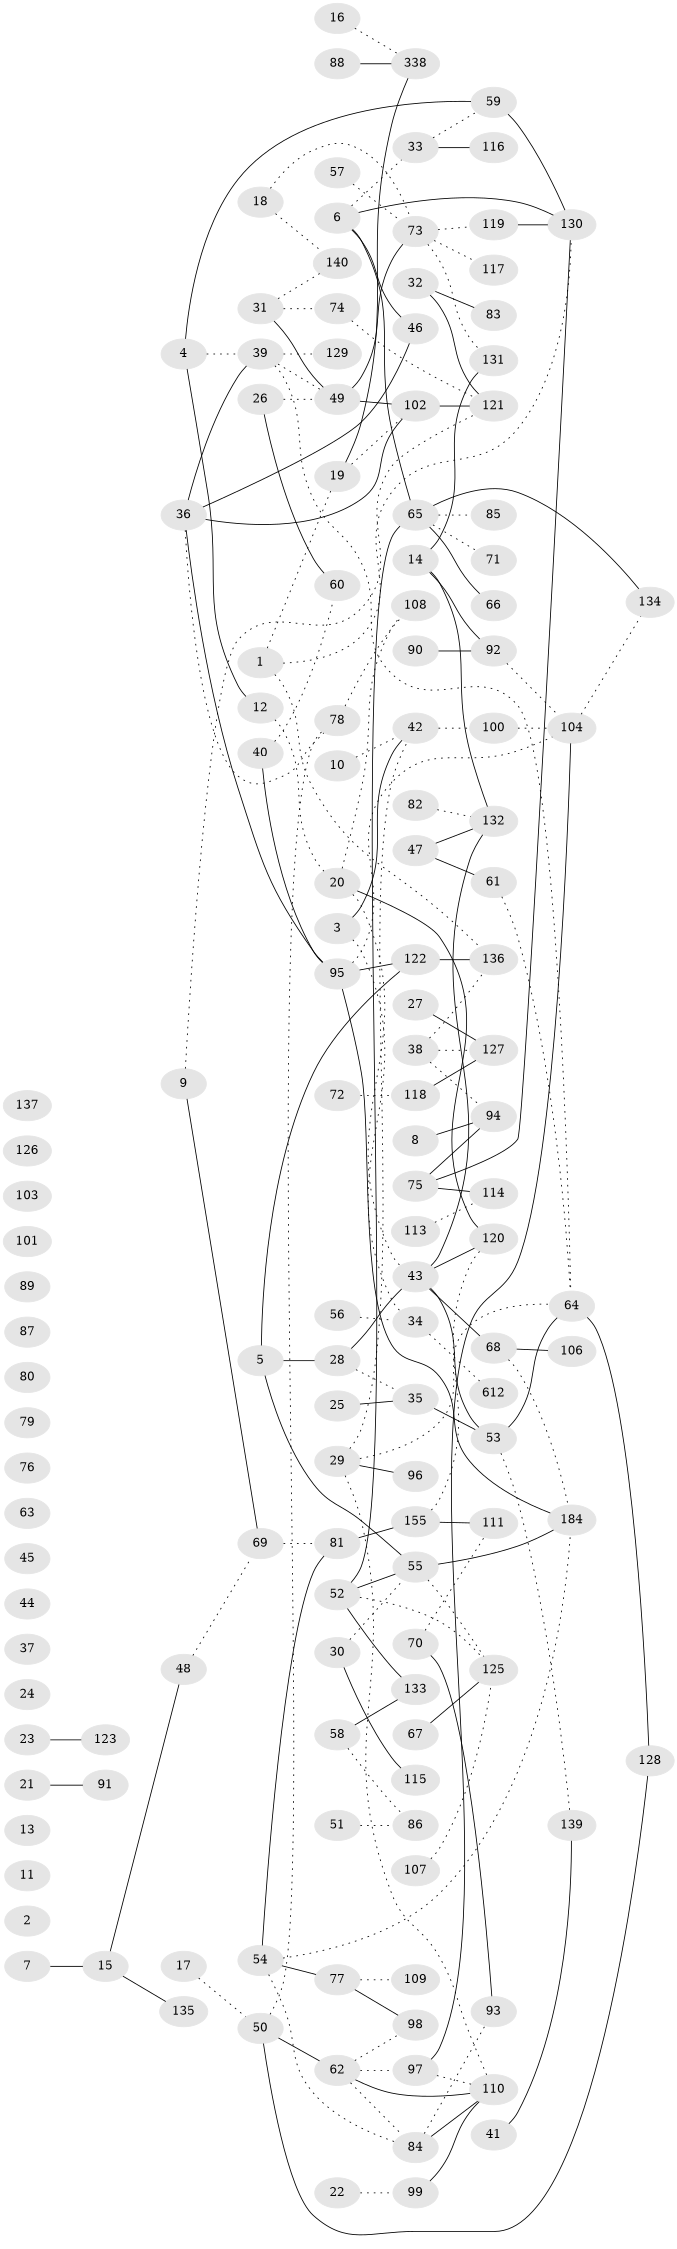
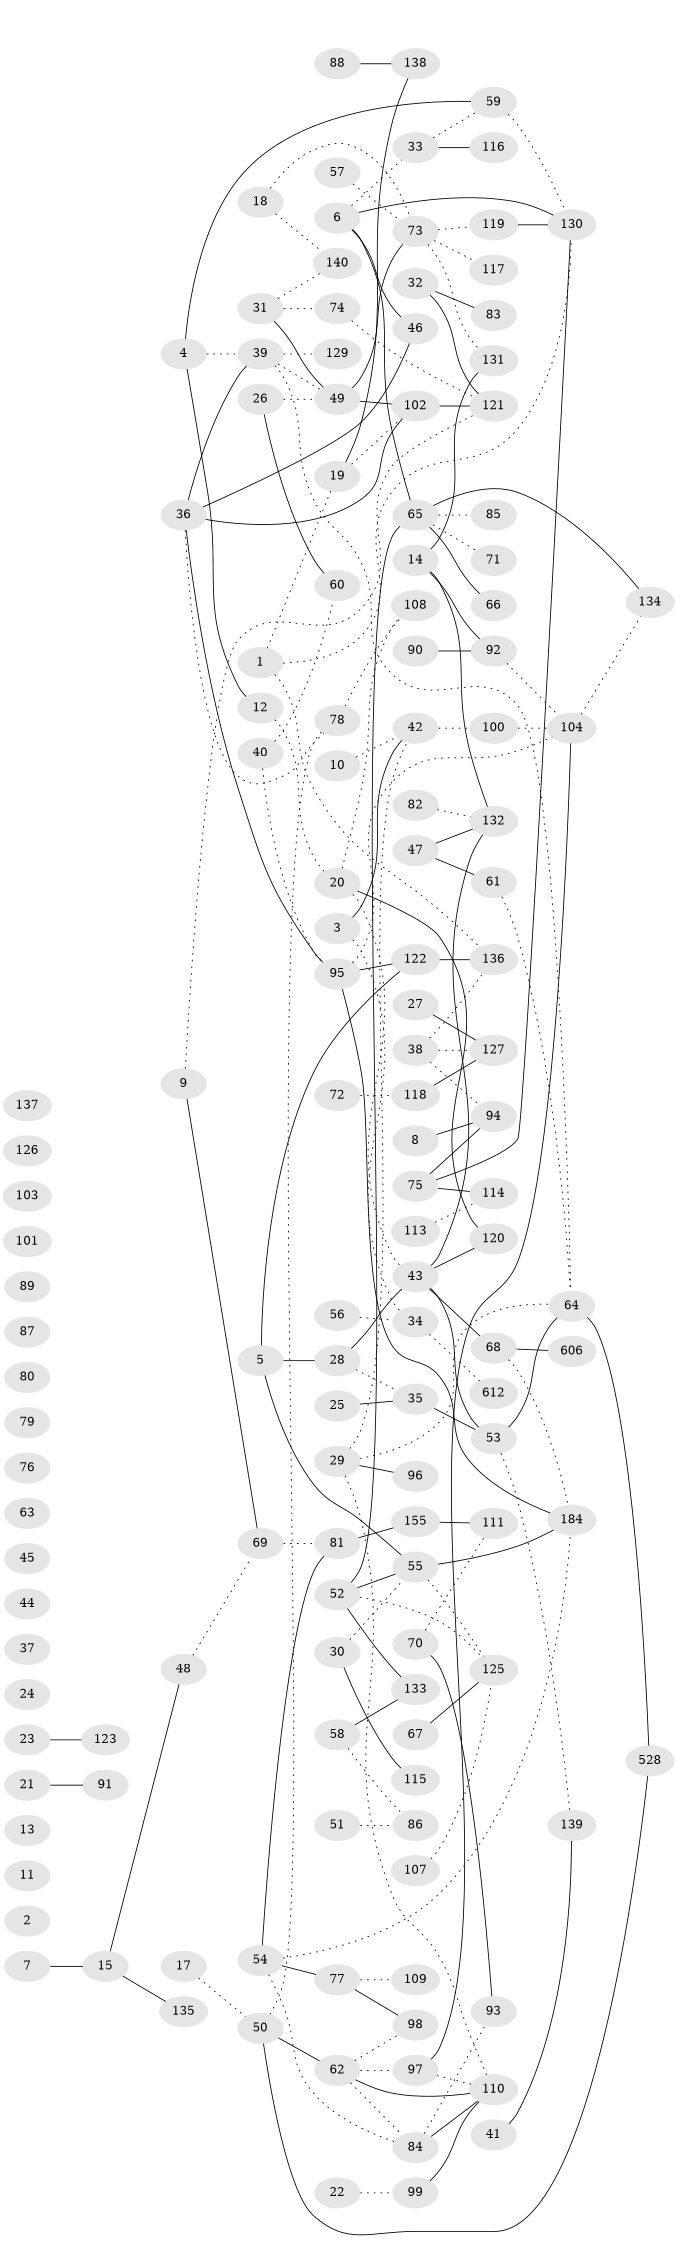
(337, 18) -> none
(416, 64) -> (416, 64)
(540, 160) -> (540, 160)
(281, 869) -> (281, 869)
(455, 1320) -> none
(572, 1351) -> (572, 1351)
(650, 1761) -> (650, 1761)
